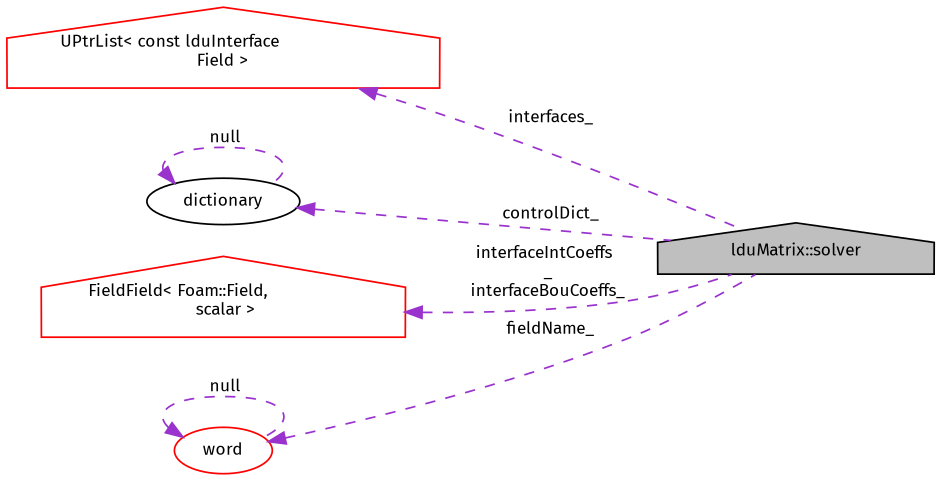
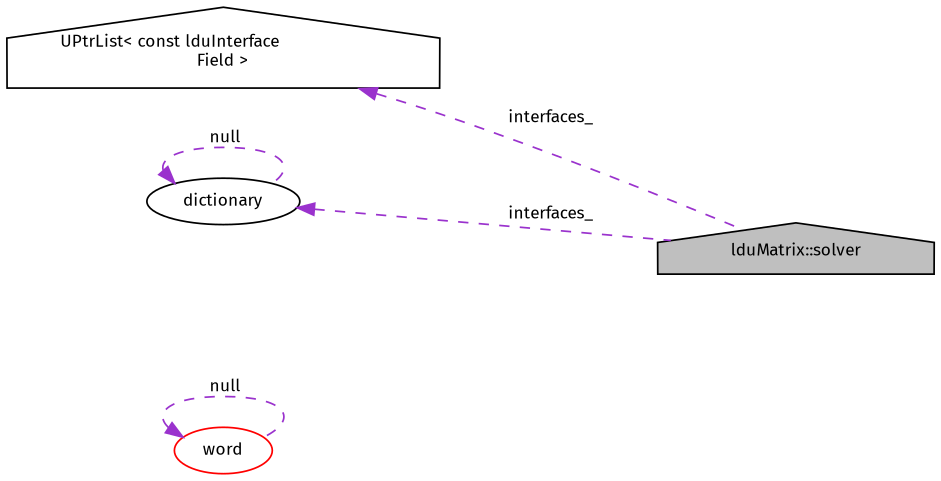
(223, 52) -> (223, 52)
(549, 214) -> (549, 214)
(223, 301) -> none
(527, 374) -> none
